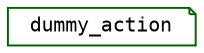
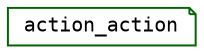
(102, 27) -> (102, 27)
